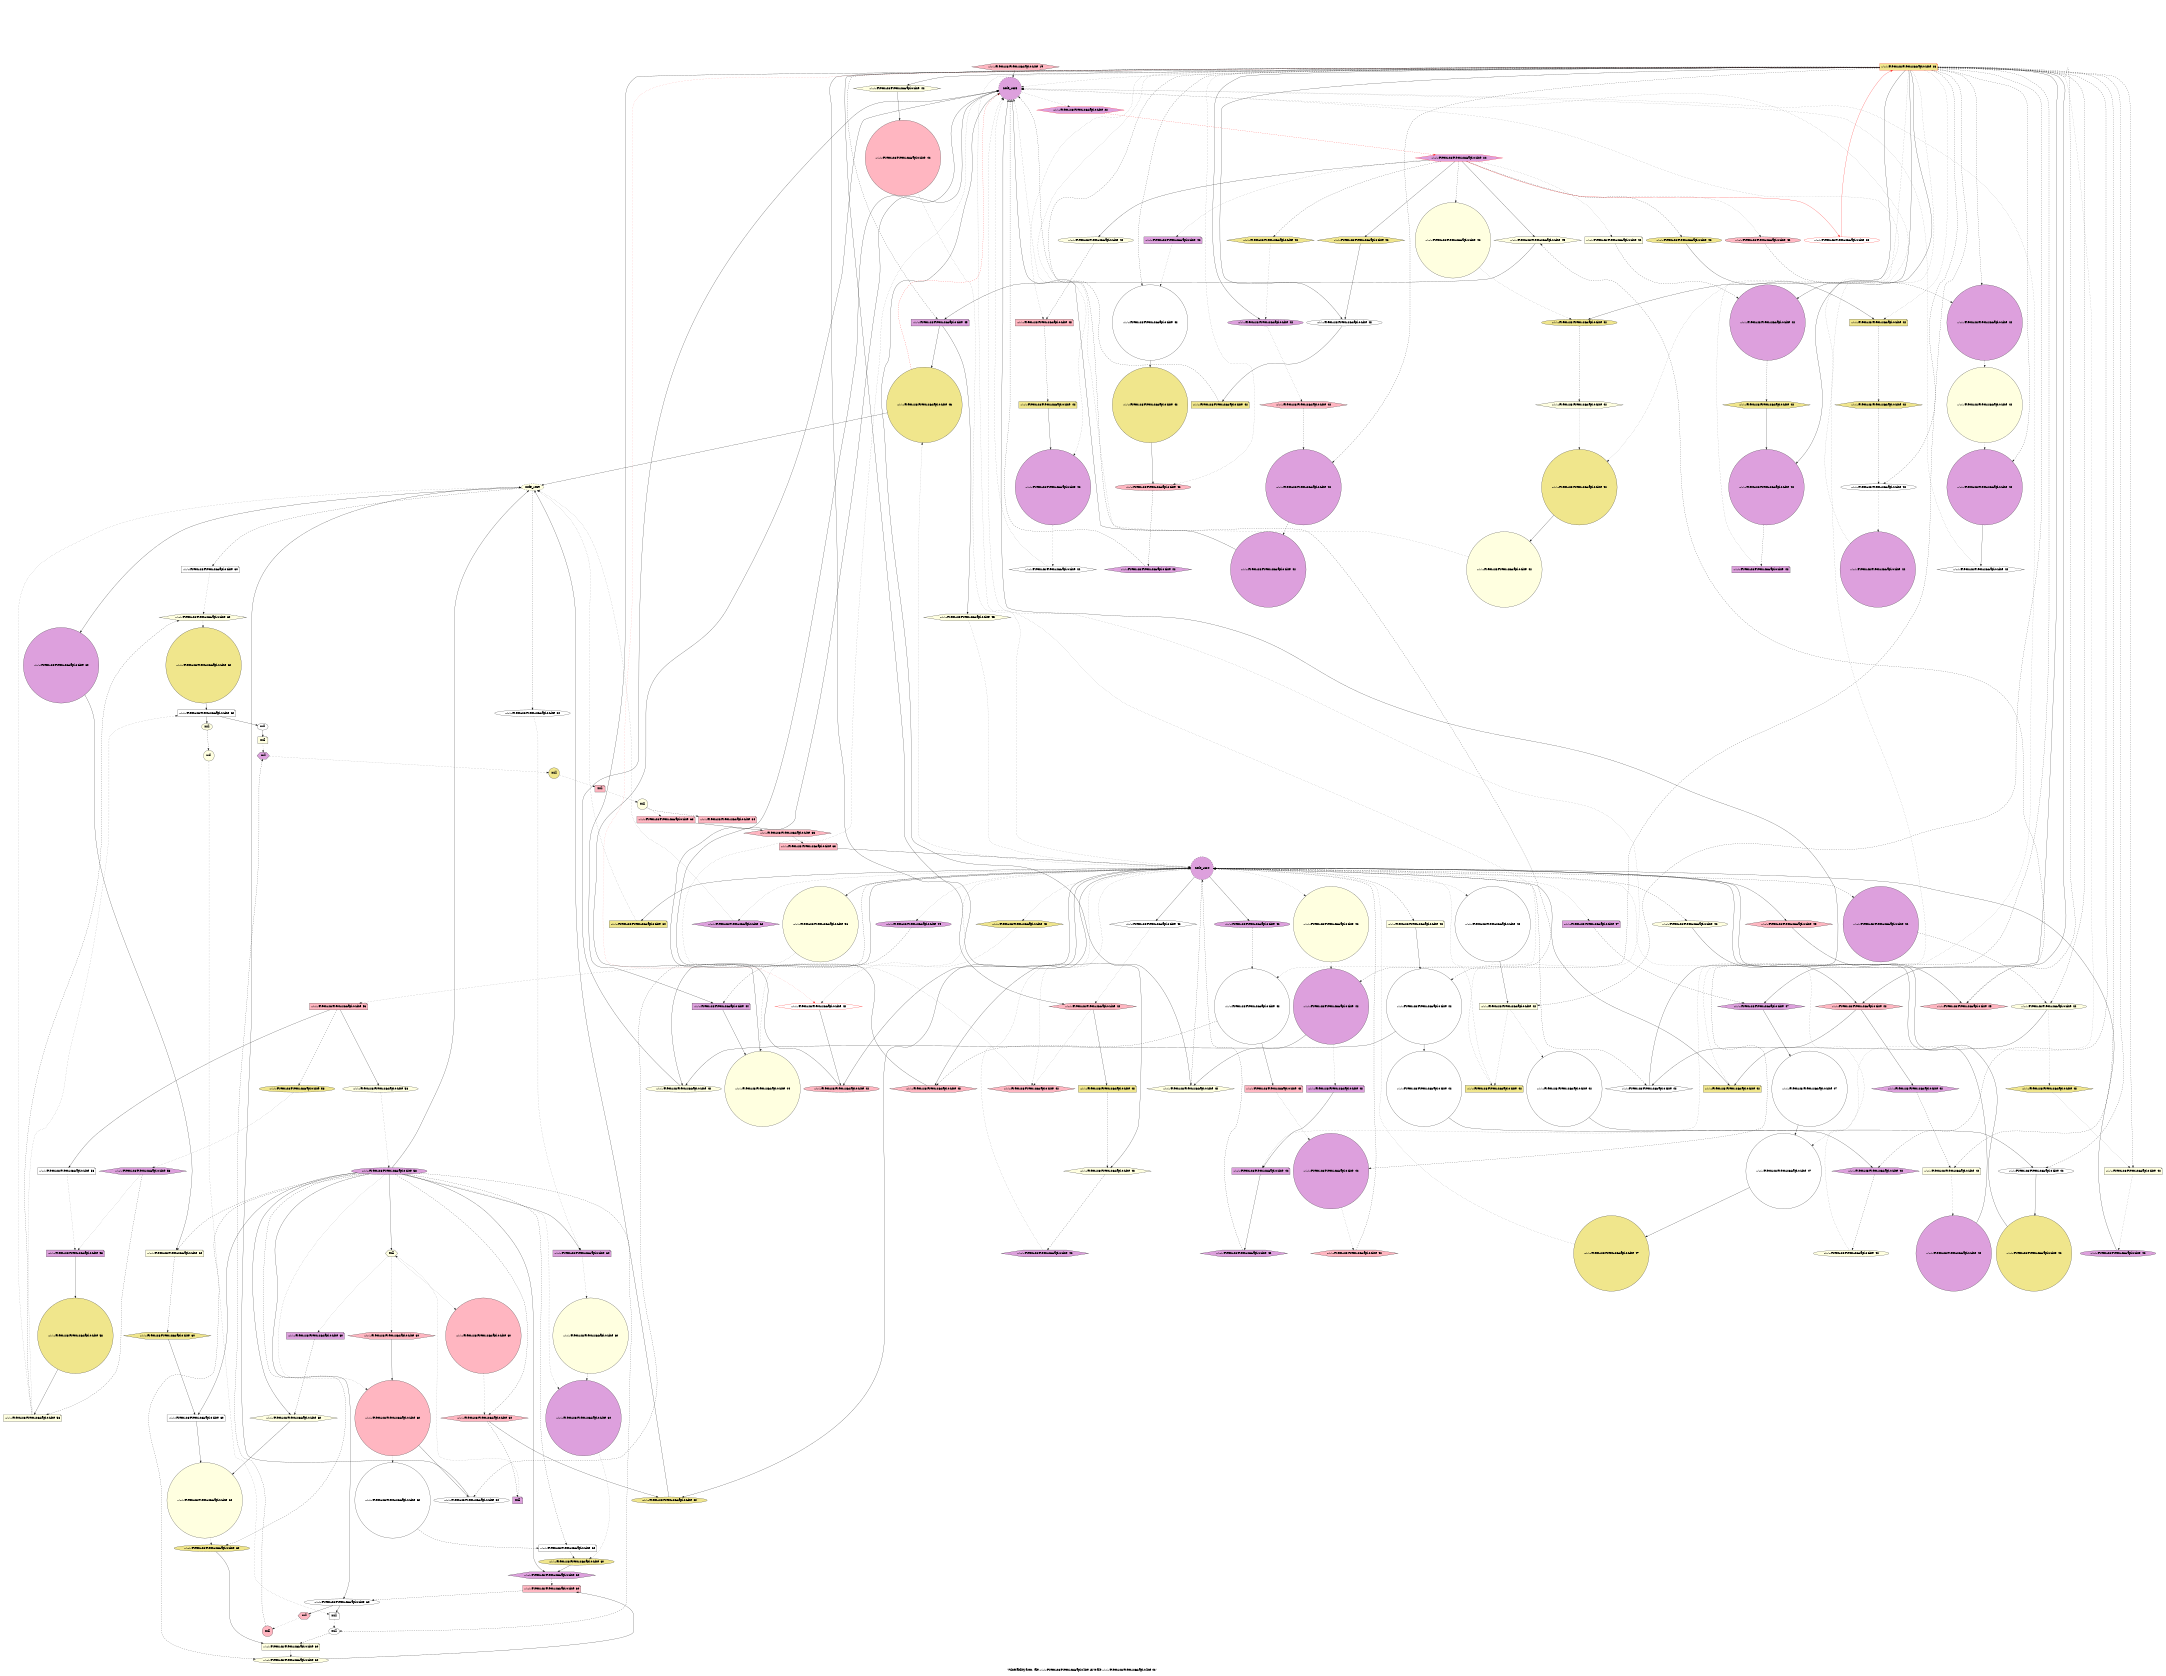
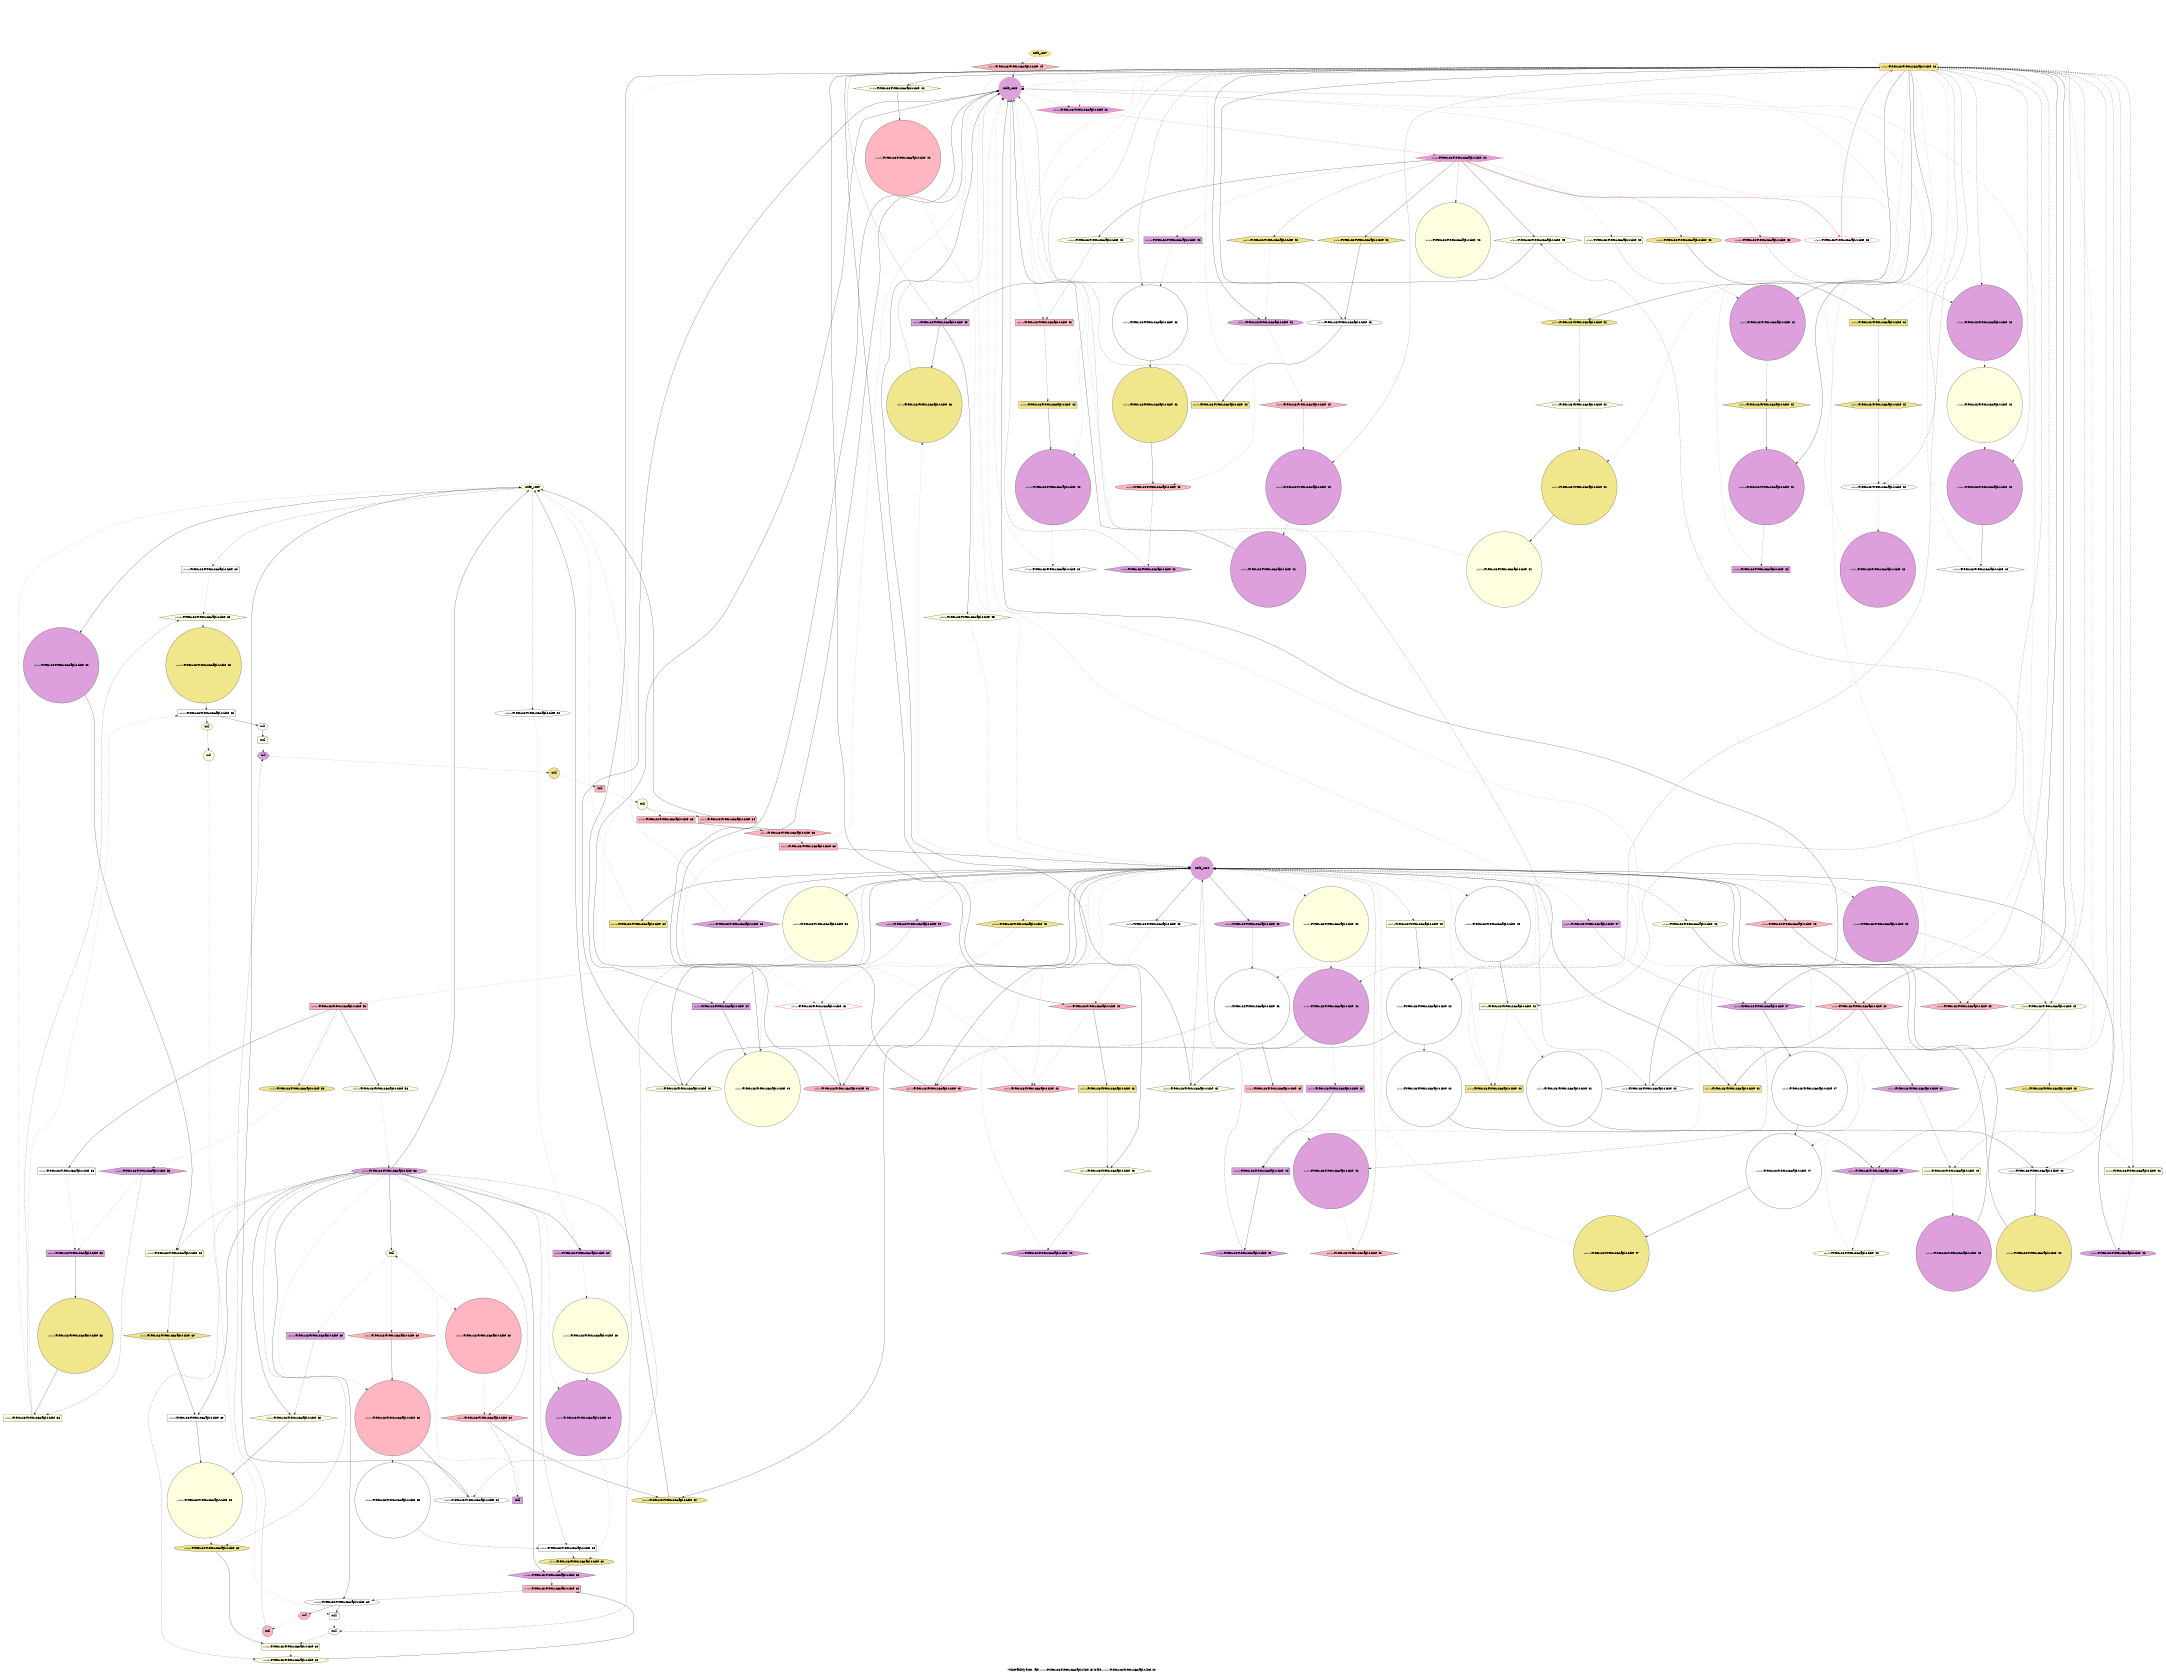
none -> (1040, 53)
(1010, 88) -> (1010, 88)
(981, 263) -> (981, 263)
(715, 449) -> (654, 647)
(959, 873) -> (959, 873)
